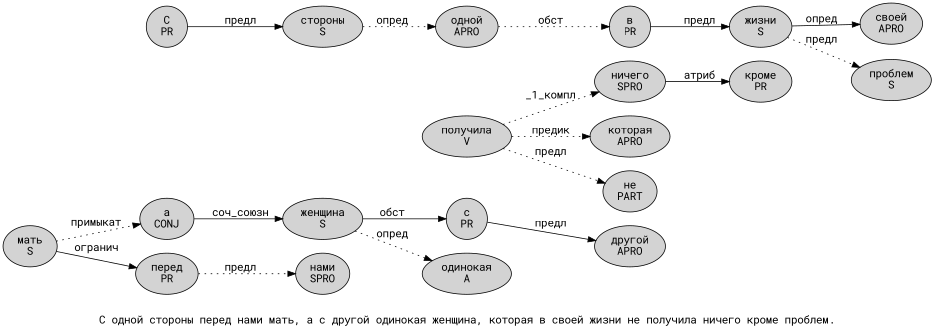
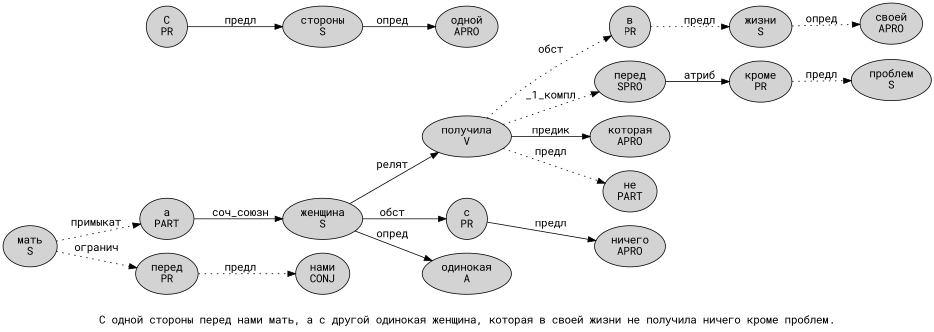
(822, 25) -> (822, 25)
(395, 27) -> (395, 27)
(550, 27) -> (543, 75)
(686, 27) -> (686, 27)
(820, 51) -> (818, 81)
(630, 82) -> (630, 82)
(547, 136) -> (547, 136)
none -> (391, 180)
(167, 219) -> (167, 219)
(390, 244) -> (390, 244)
(630, 246) -> (630, 246)
(93, 259) -> (93, 259)
(323, 274) -> (323, 274)
